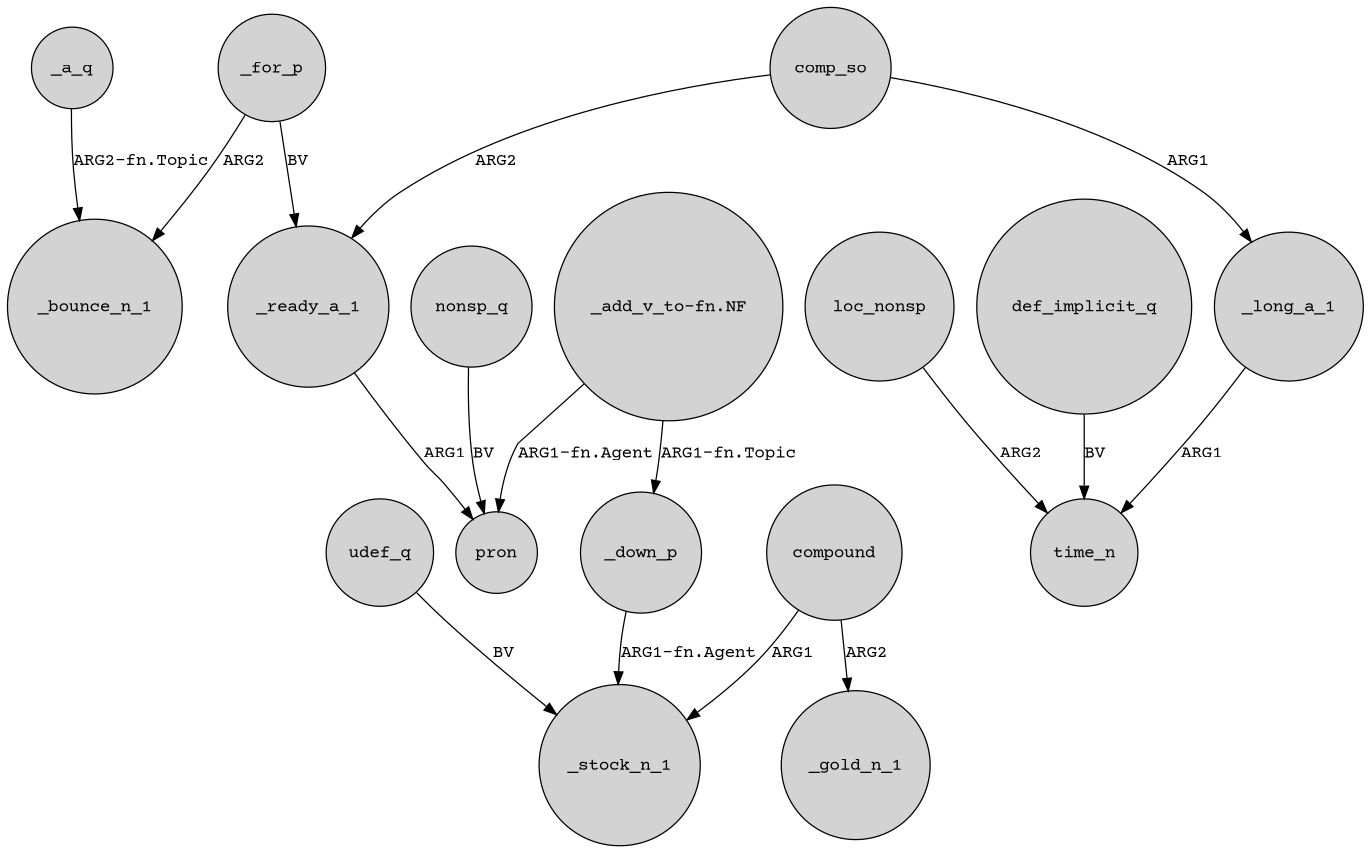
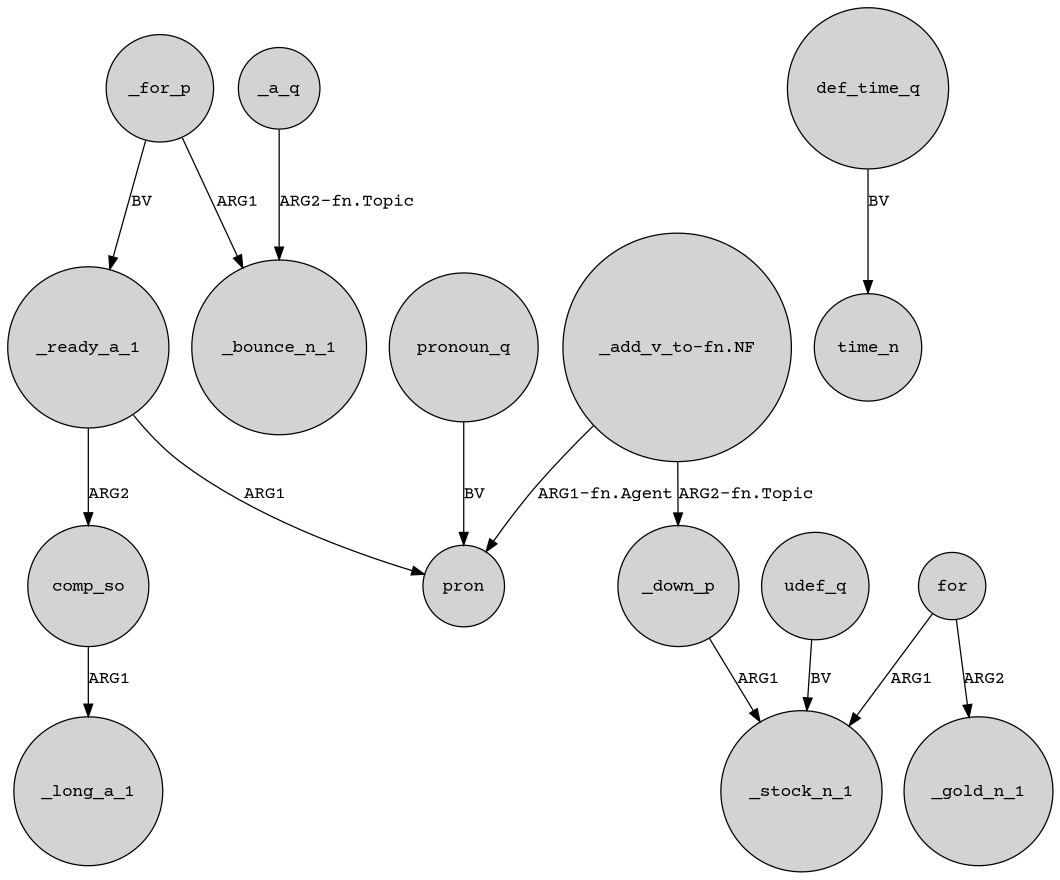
(553, 122) -> (88, 470)
(244, 160) -> (238, 201)
(472, 307) -> (464, 347)
(880, 307) -> none
(1084, 307) -> (868, 88)
(1190, 437) -> none
(729, 453) -> (746, 494)
(834, 553) -> (952, 586)
(689, 652) -> (759, 678)
